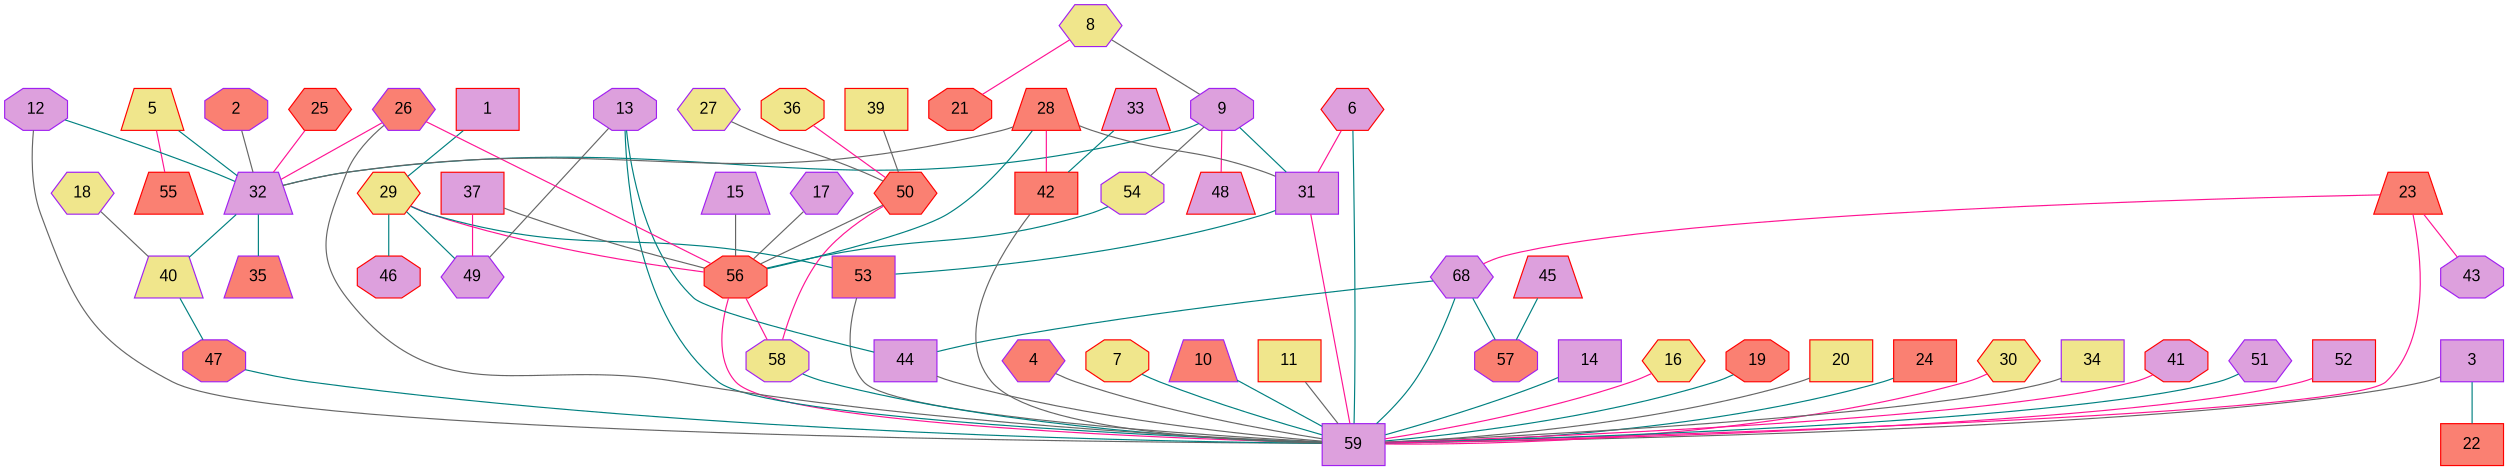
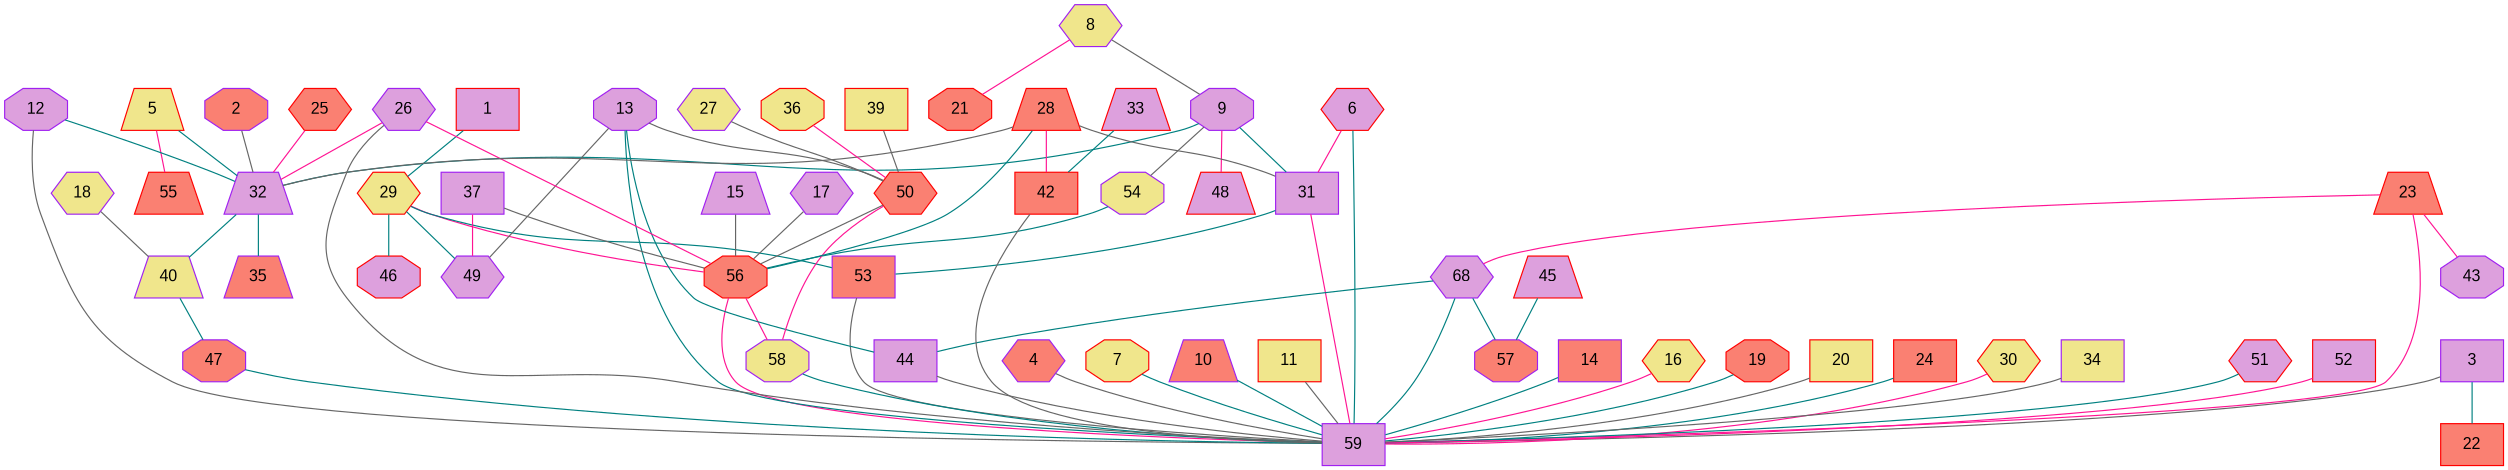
(404, 109) -> (404, 109)
none -> (766, 151)
(473, 193) -> (473, 193)
(1590, 361) -> (1590, 361)
(2176, 361) -> none
(2260, 361) -> (2260, 361)
